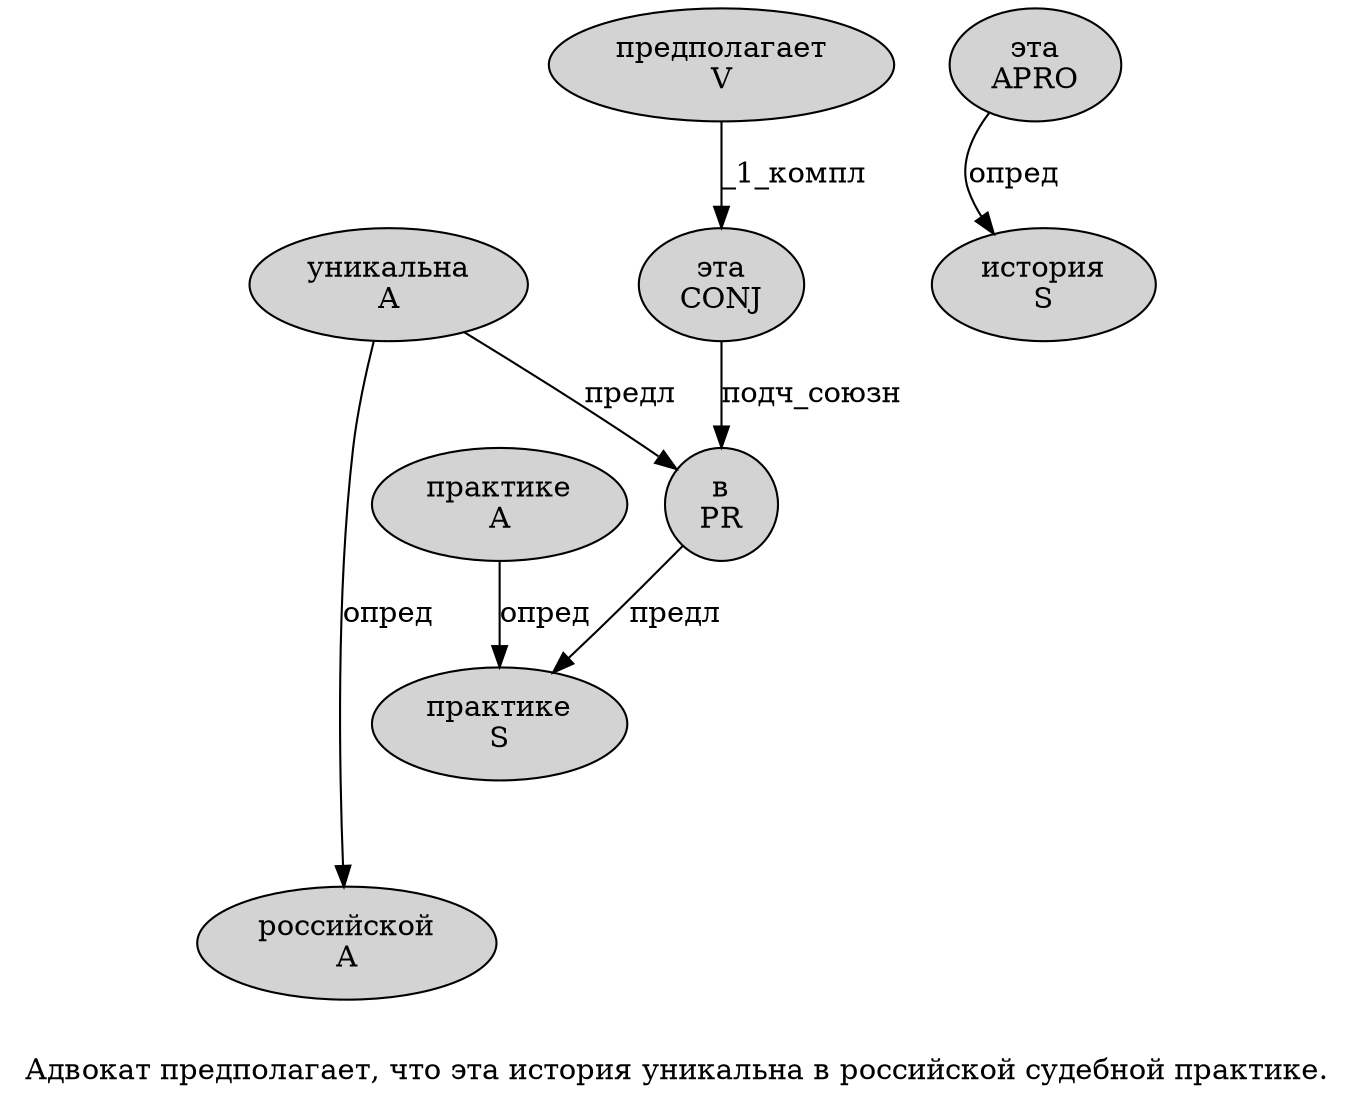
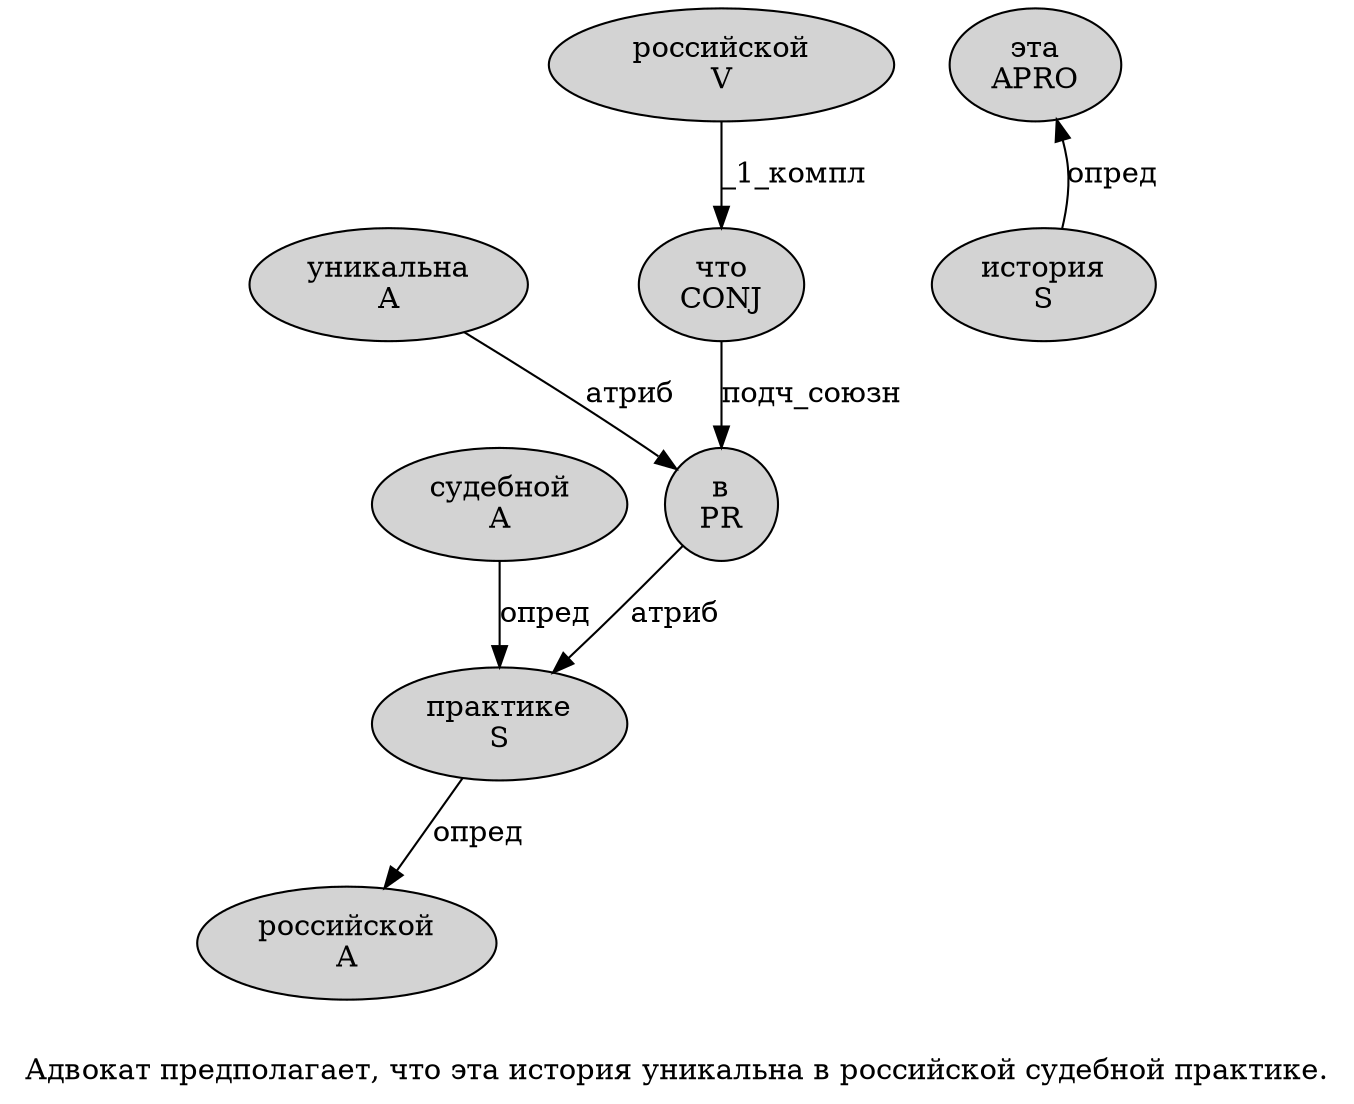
(721, 65) -> (721, 65)
(966, 164) -> (1068, 185)
(721, 285) -> (721, 285)
(630, 395) -> (630, 395)
(500, 504) -> (500, 504)
(342, 602) -> (430, 824)
(675, 614) -> (675, 614)
